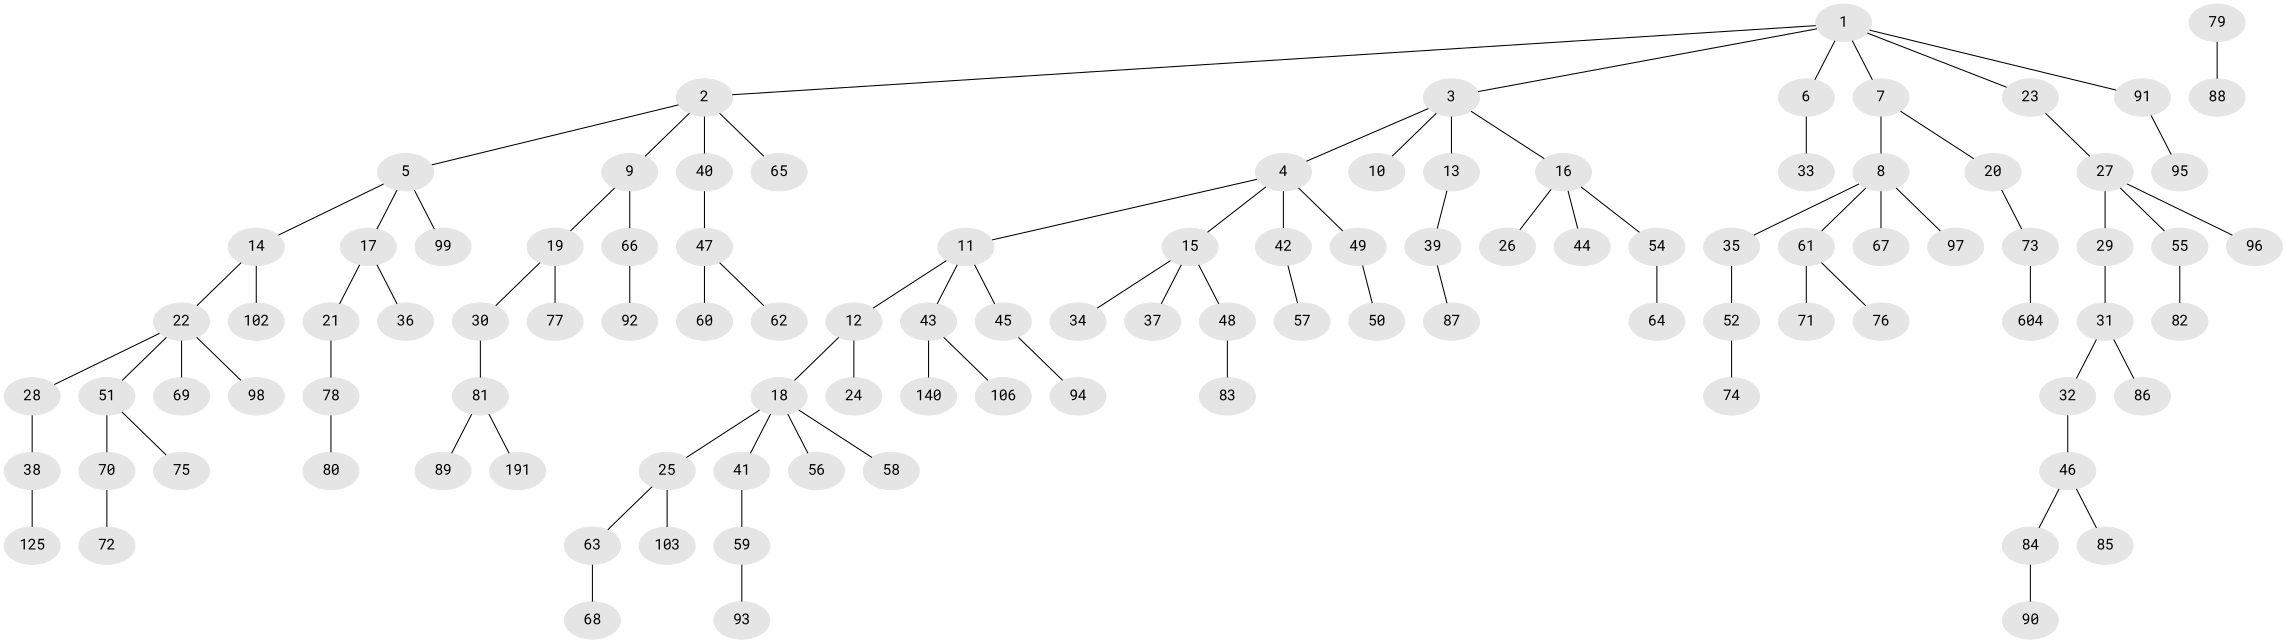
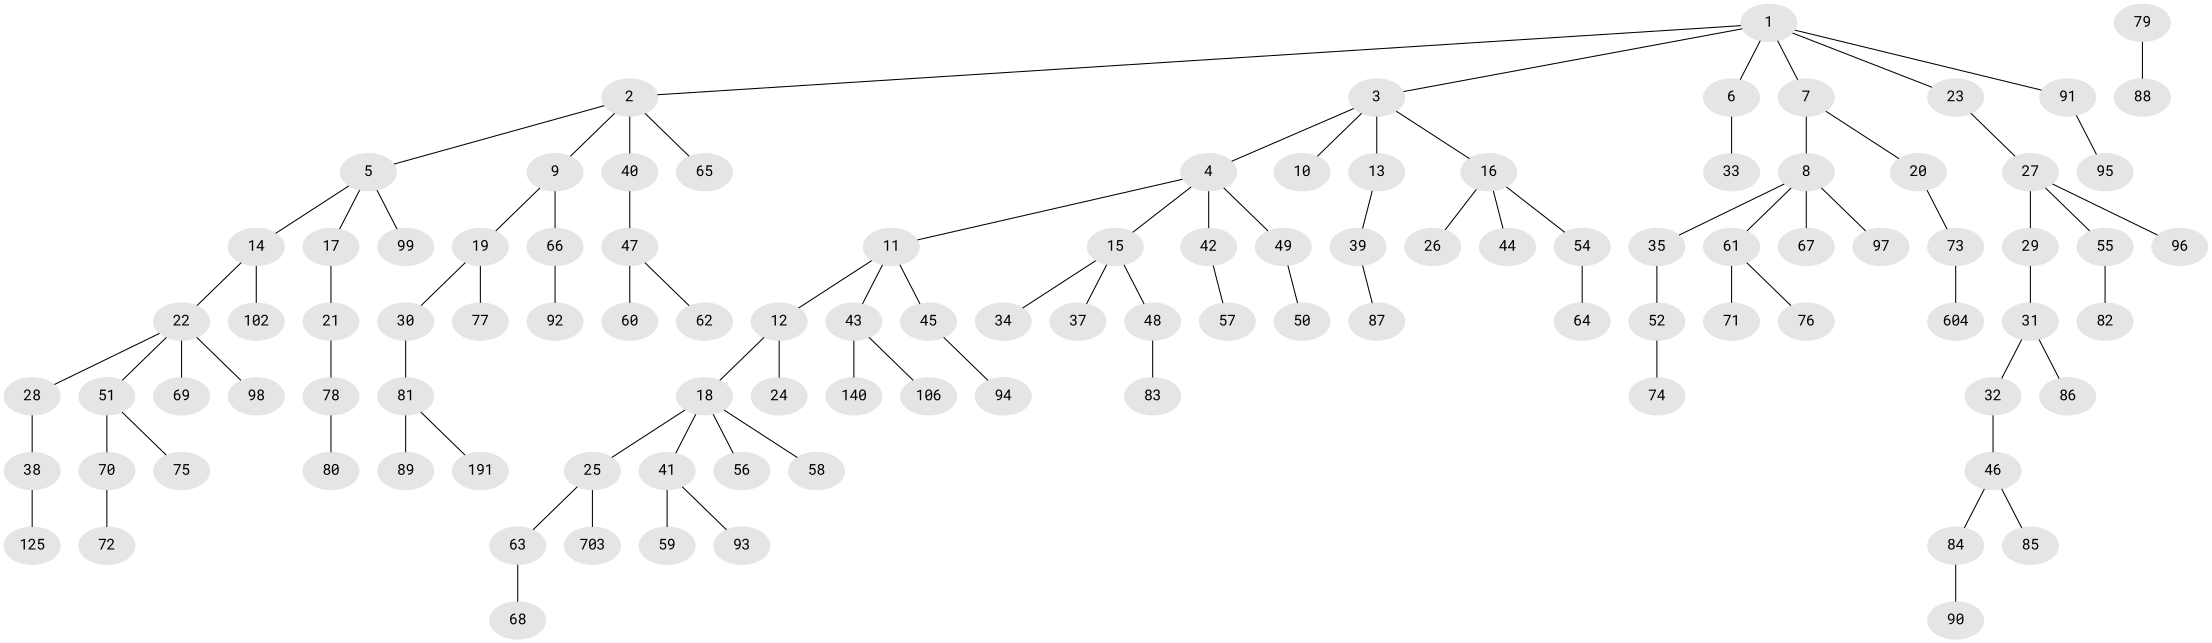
(406, 322) -> none
(667, 546) -> (592, 546)
(742, 583) -> (704, 508)
